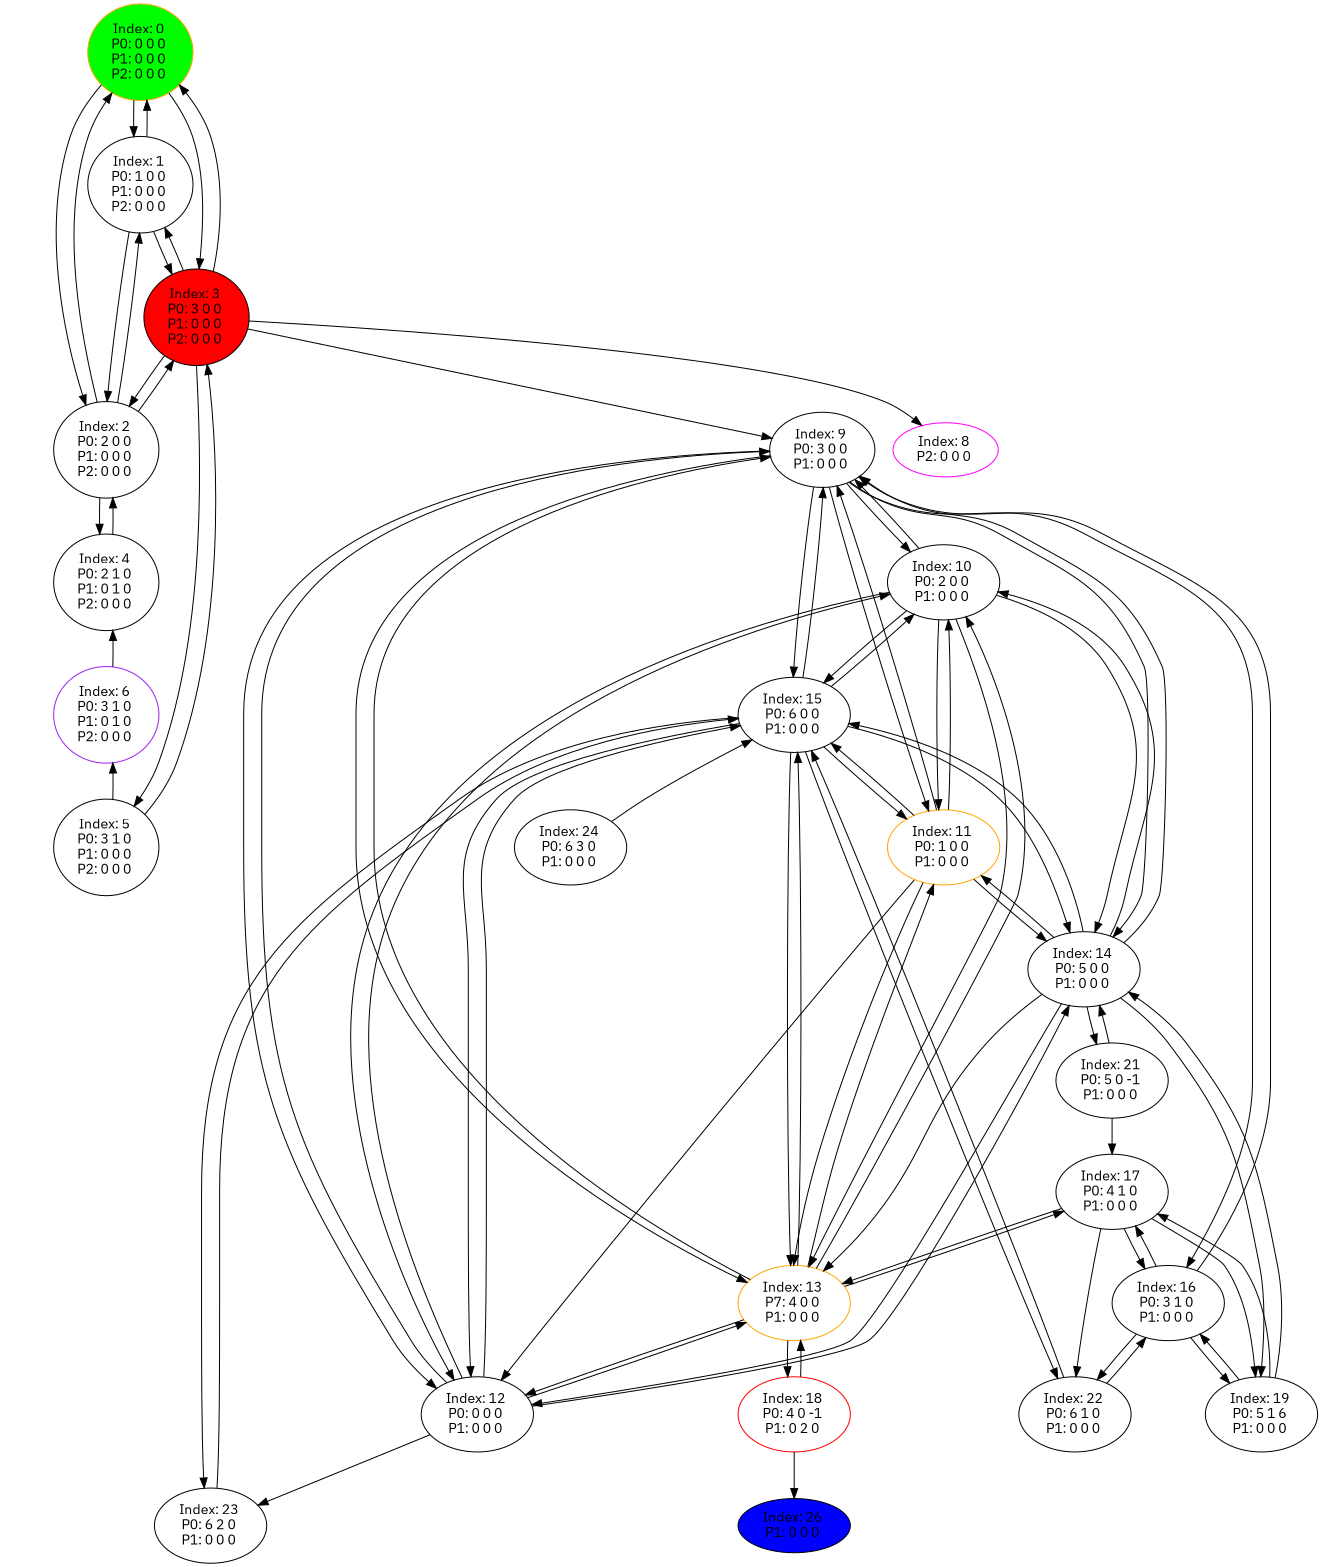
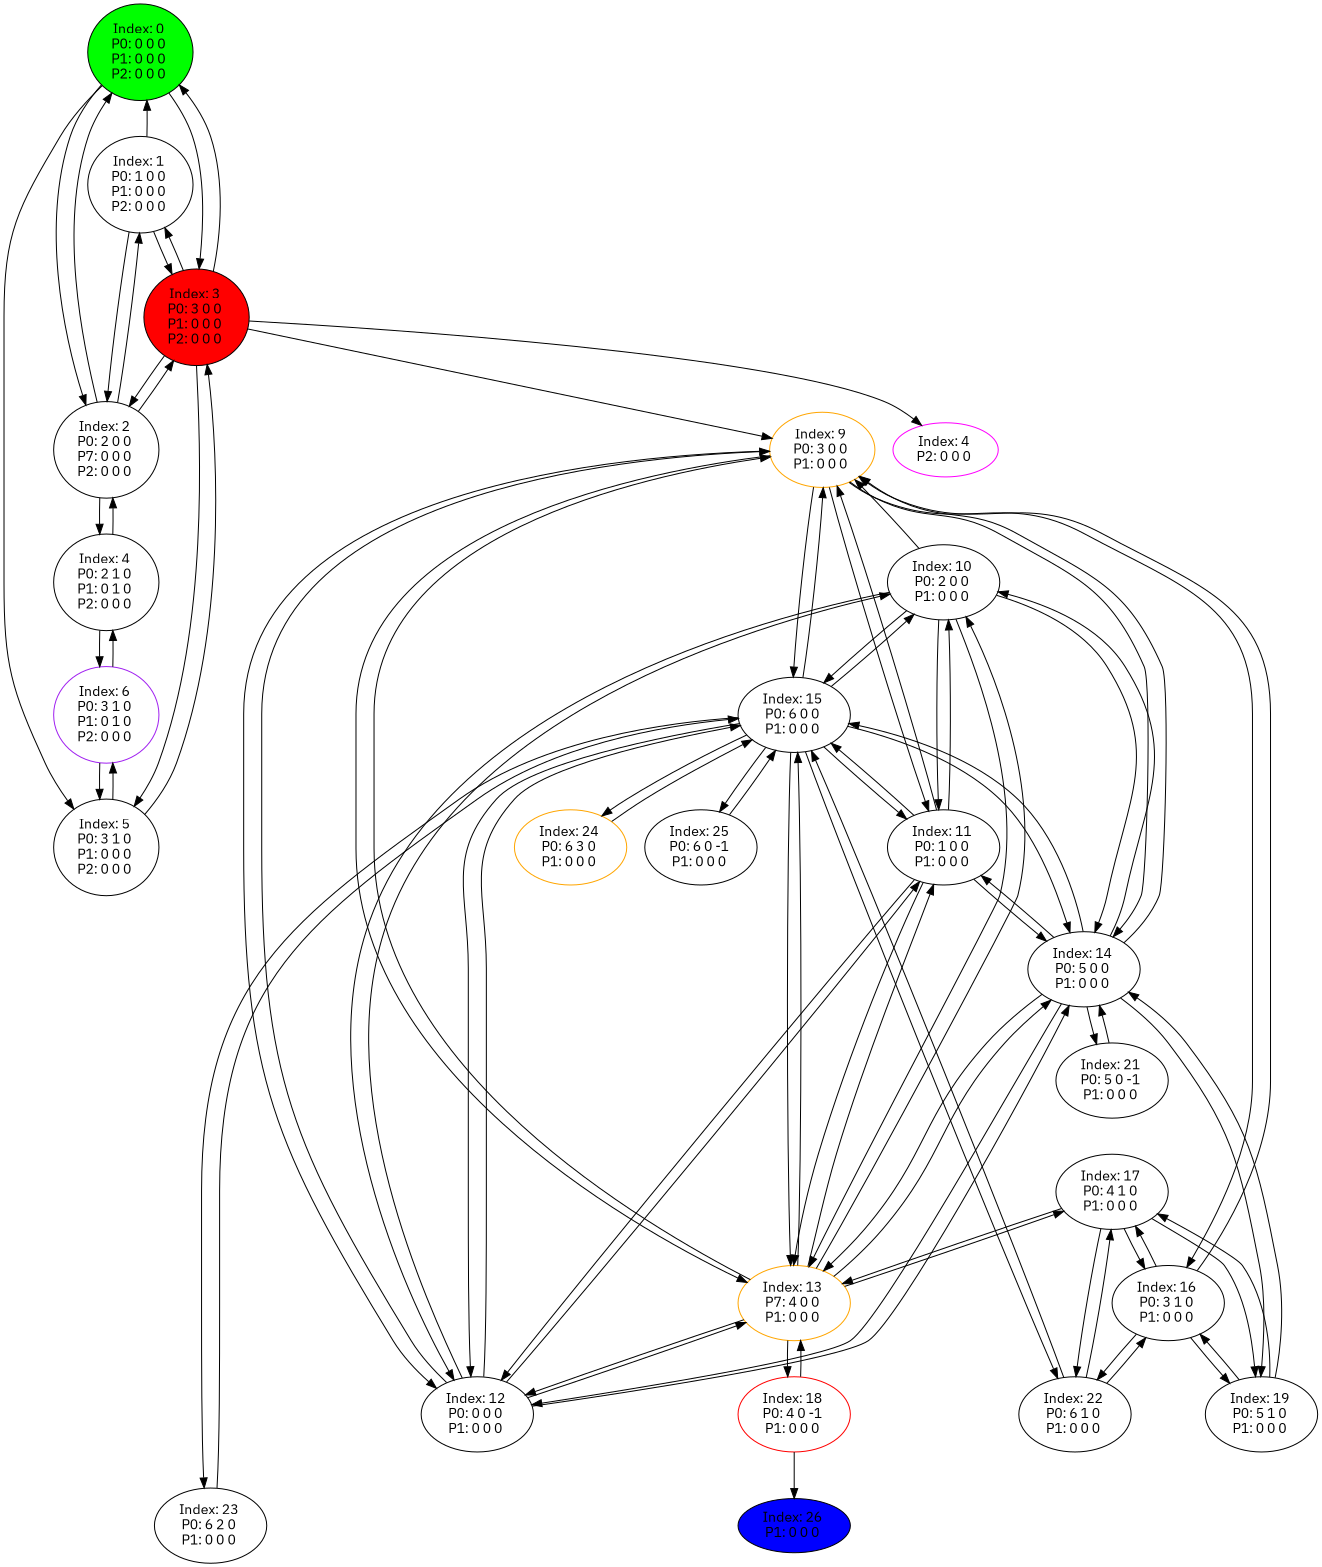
(140, 52) -> (140, 52)
(134, 113) -> (4, 436)
(106, 450) -> (106, 450)
(822, 450) -> (822, 450)
(946, 450) -> (946, 450)
(875, 514) -> none
none -> (100, 644)
none -> (677, 770)
none -> (100, 776)
(571, 847) -> (571, 847)
none -> (701, 847)
(944, 847) -> (944, 847)
(1112, 1131) -> (1099, 1309)
none -> (939, 1142)
(794, 1414) -> (794, 1414)
(1261, 1414) -> (1261, 1414)
(349, 1468) -> (712, 1137)
